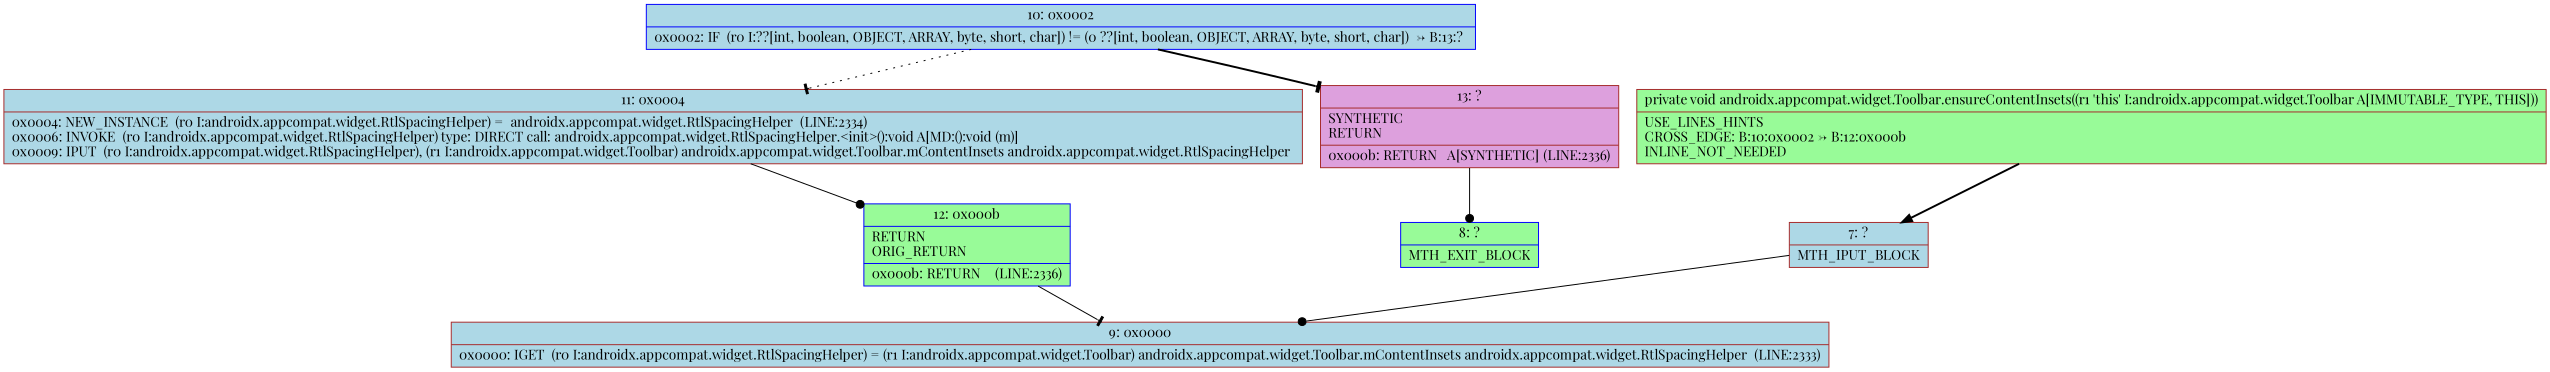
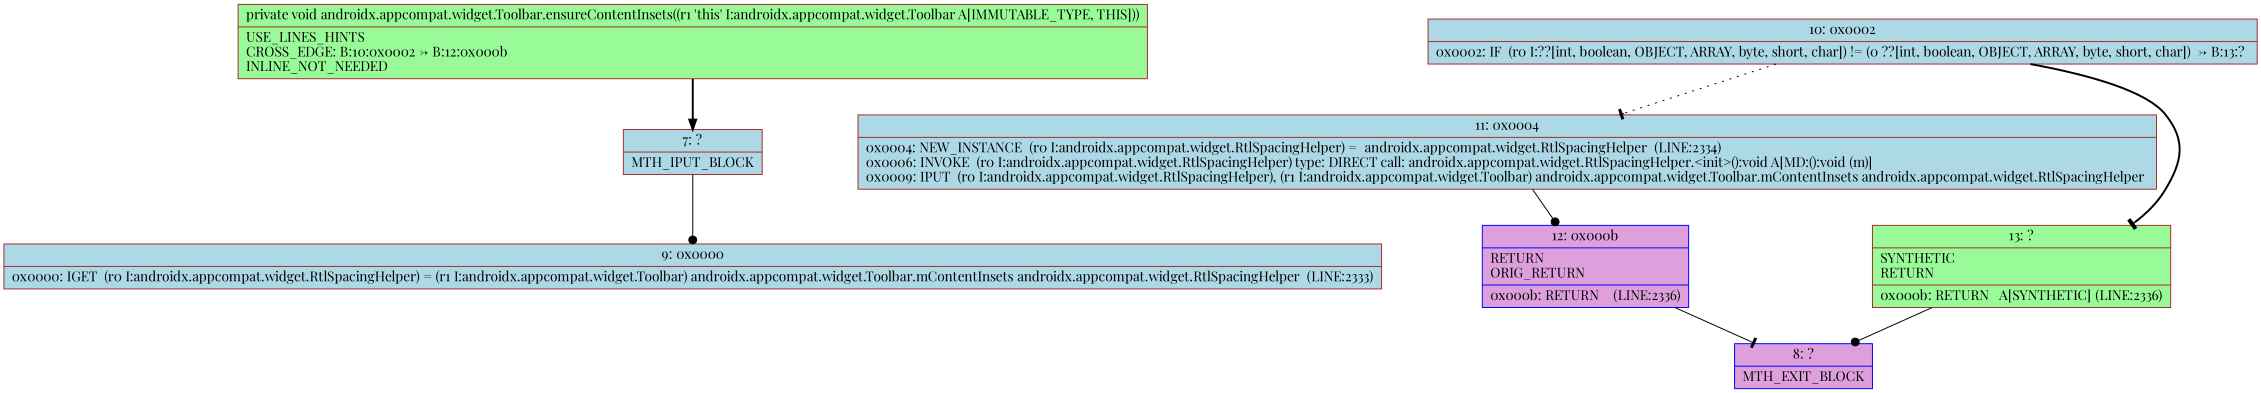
(1061, 27) -> (1843, 42)
(1470, 127) -> (2022, 266)
(967, 245) -> (1585, 266)
(1470, 245) -> (1804, 366)
(1068, 303) -> (1713, 325)
